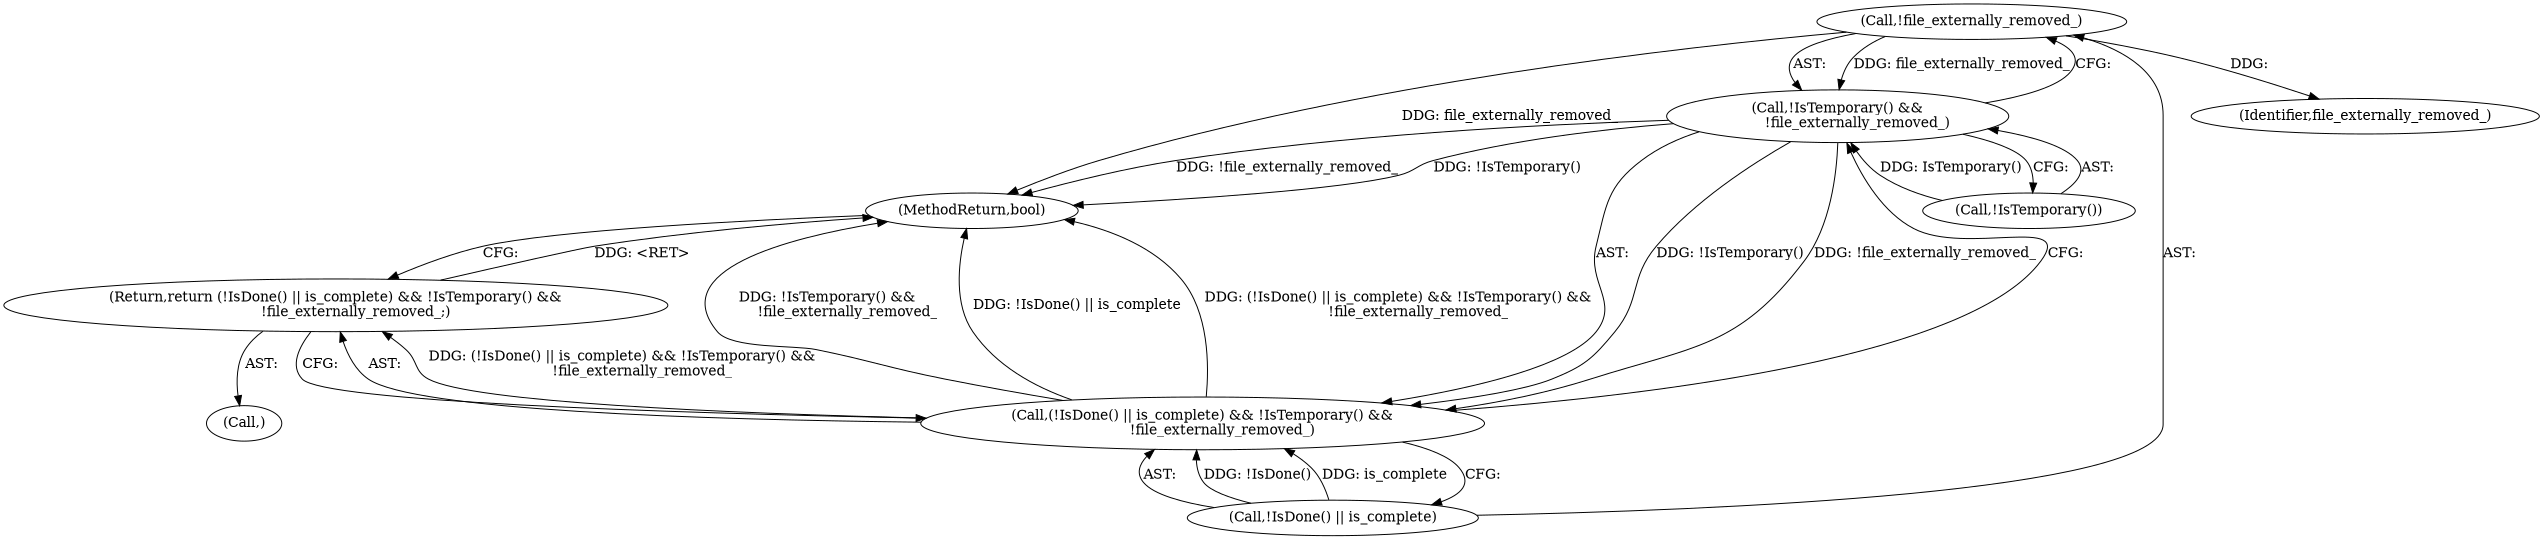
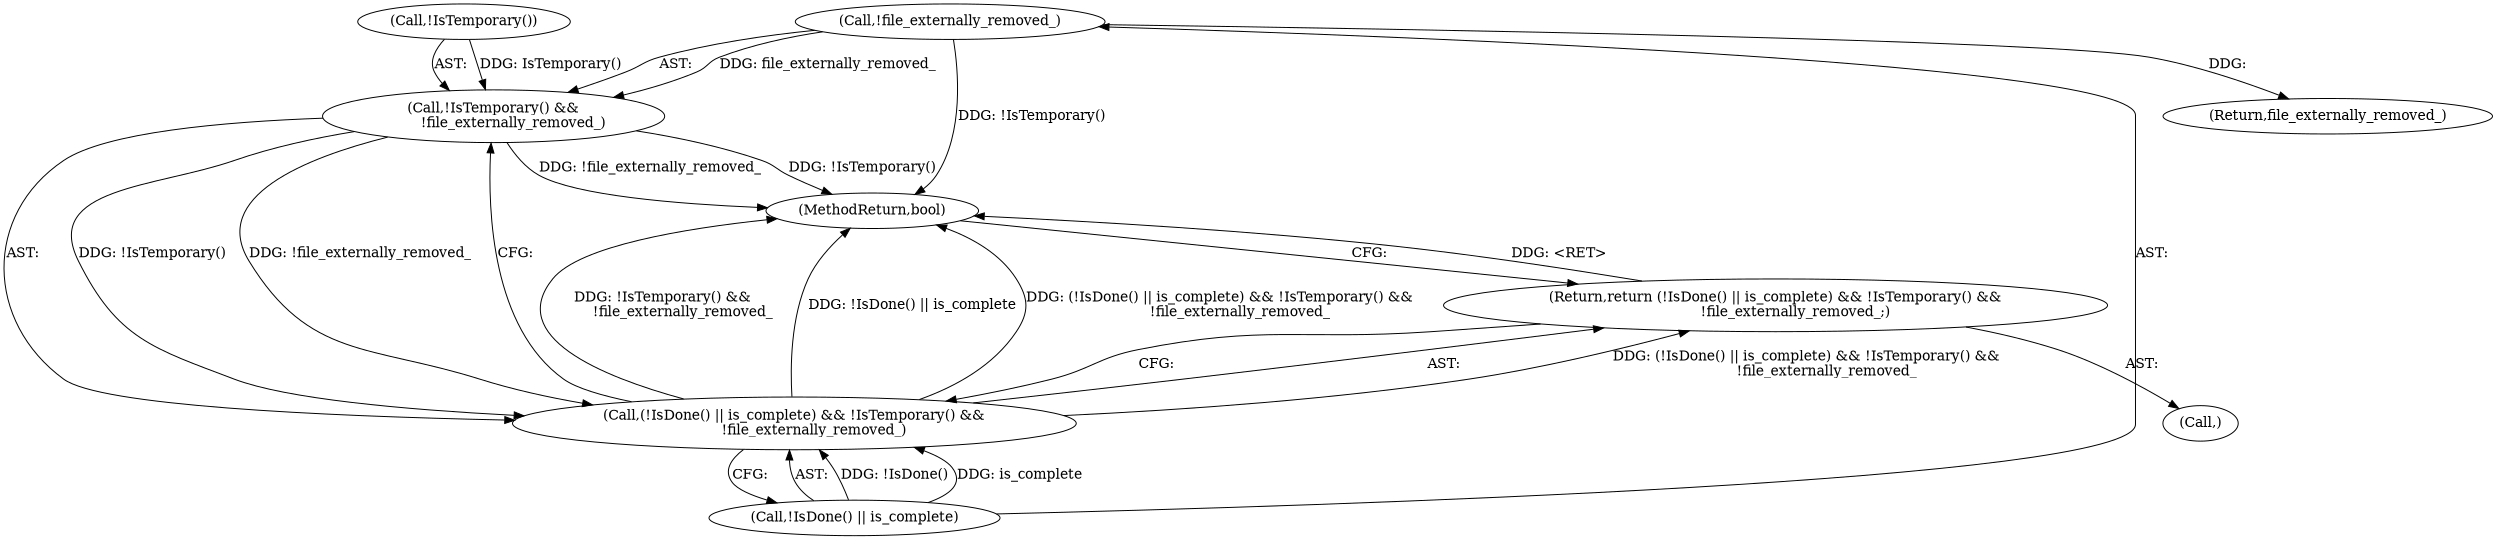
(2050, 86) -> none
(1510, 116) -> (1032, 116)
(2365, 116) -> (2328, 116)
(2007, 148) -> none
